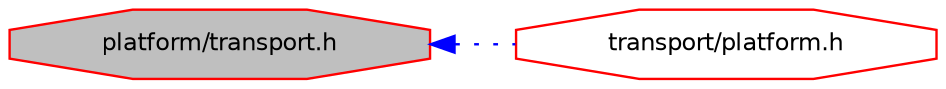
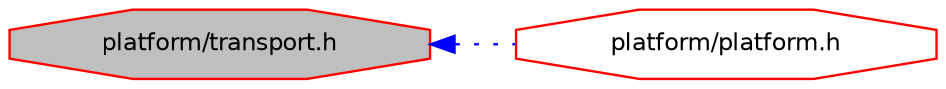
(726, 44) -> (726, 44)
